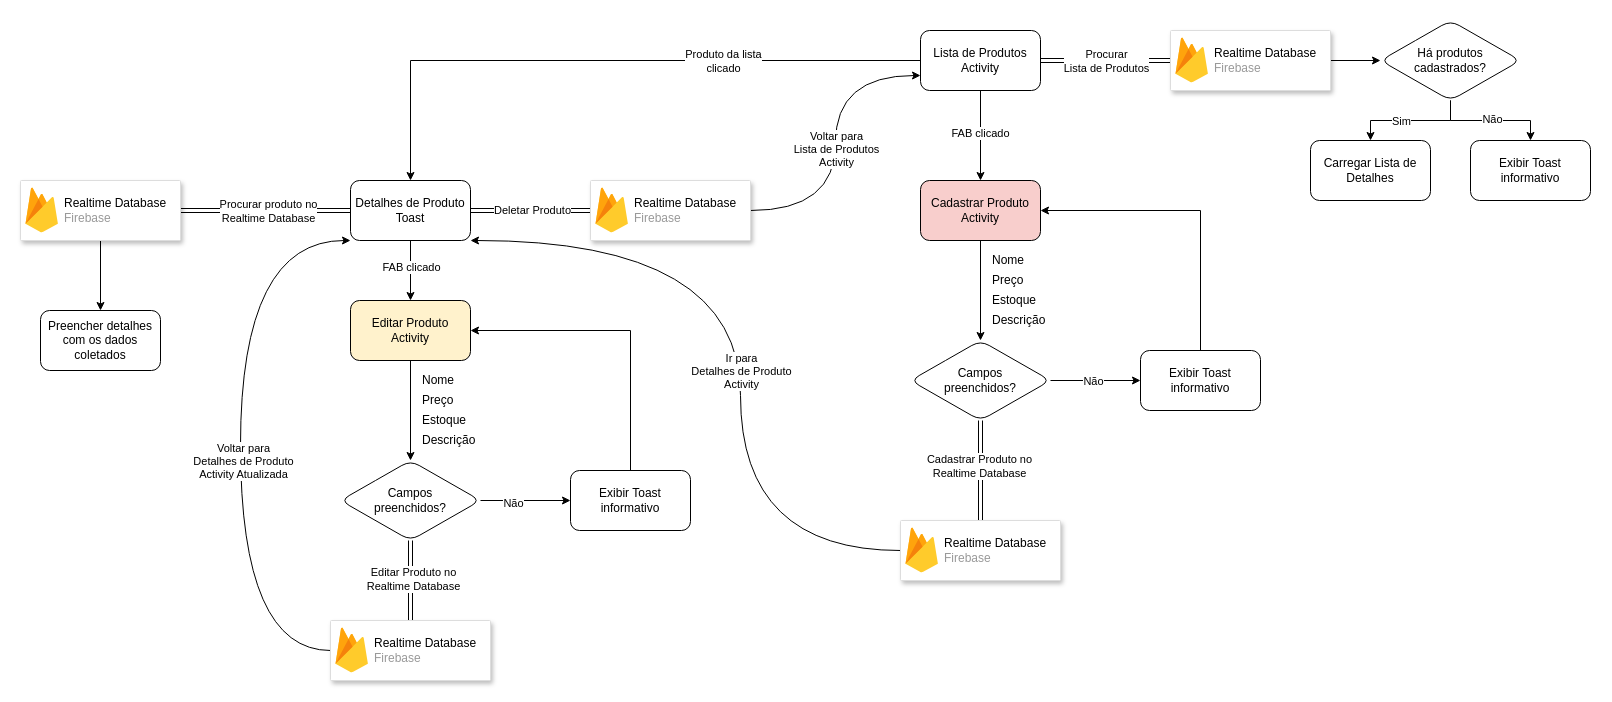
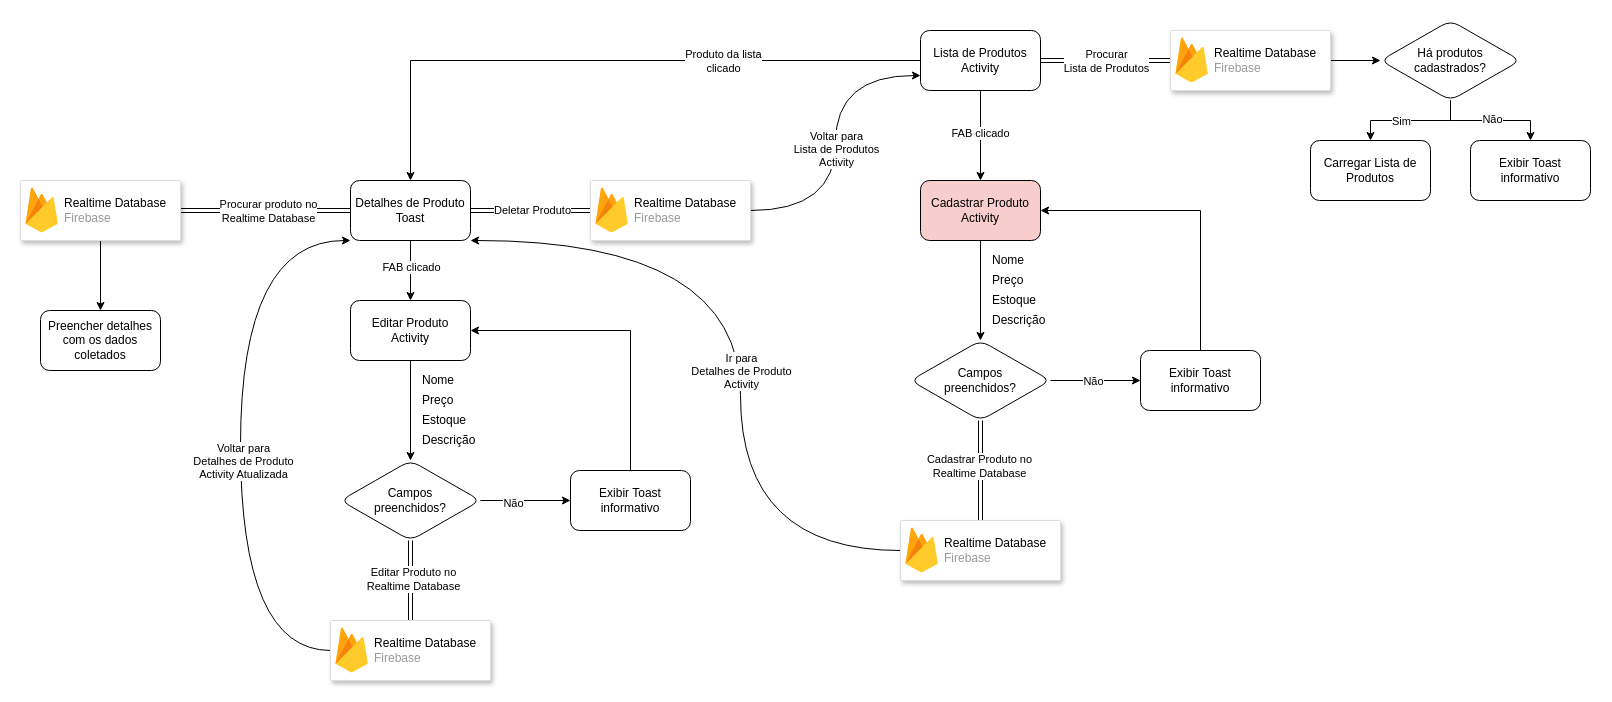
(1371, 171) -> (1371, 171)
(411, 331) -> (411, 331)
